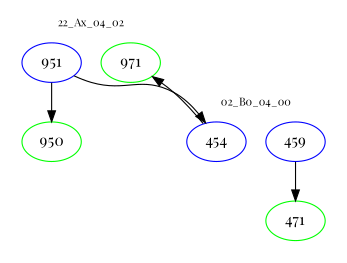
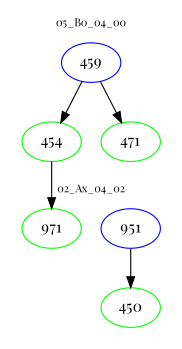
(91, 24) -> (91, 190)
(141, 84) -> (74, 97)
(256, 103) -> (91, 24)
(52, 142) -> (131, 308)
(216, 142) -> (52, 142)
